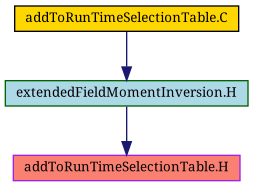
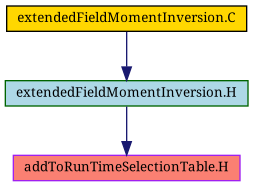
(127, 19) -> (127, 19)
